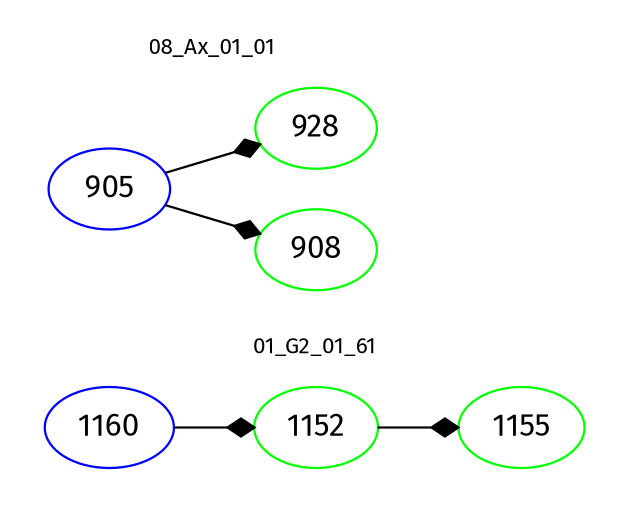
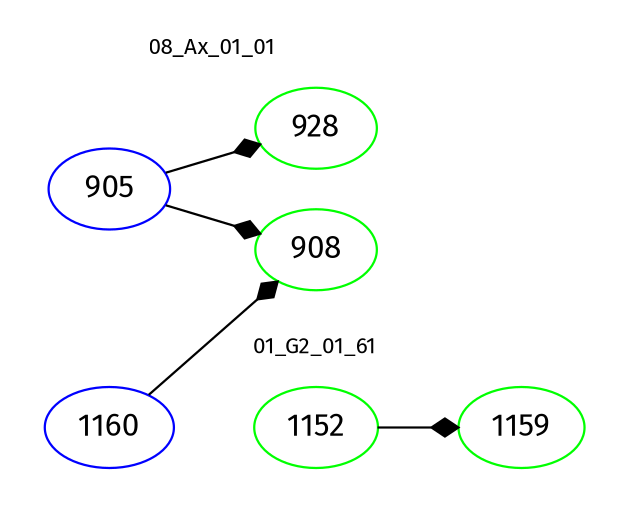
(201, 428) -> (203, 347)
(522, 428) -> (522, 428)
